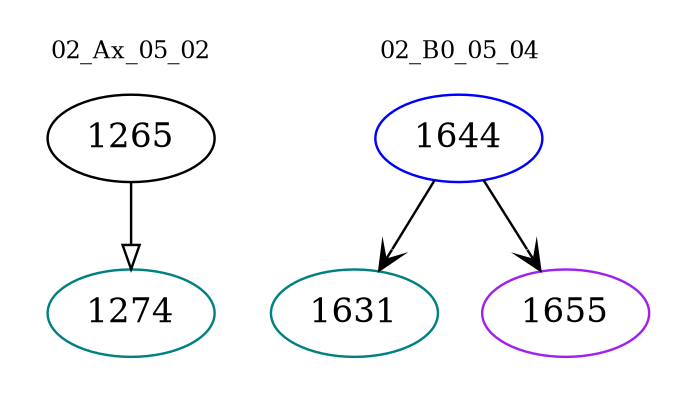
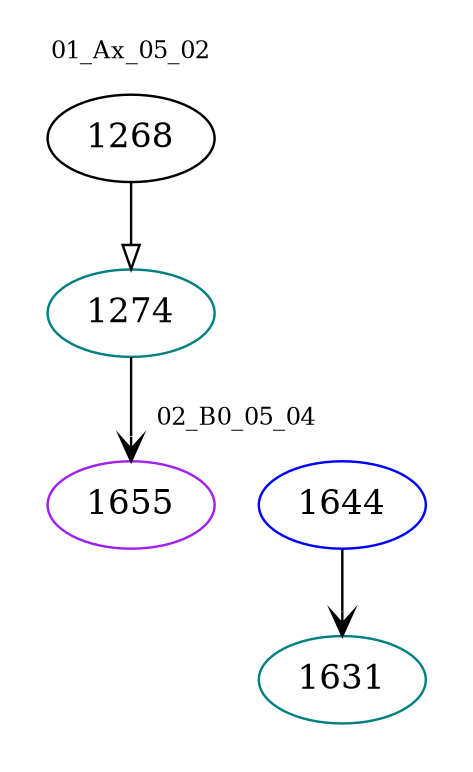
(131, 52) -> (131, 52)
(131, 138) -> (131, 138)
(505, 215) -> (131, 411)
